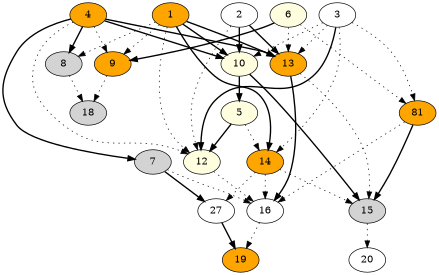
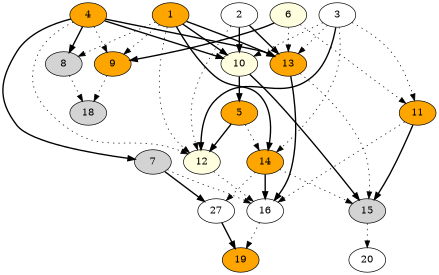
(239, 113) -> (239, 113)
(418, 113) -> (418, 113)
(265, 183) -> (265, 183)
